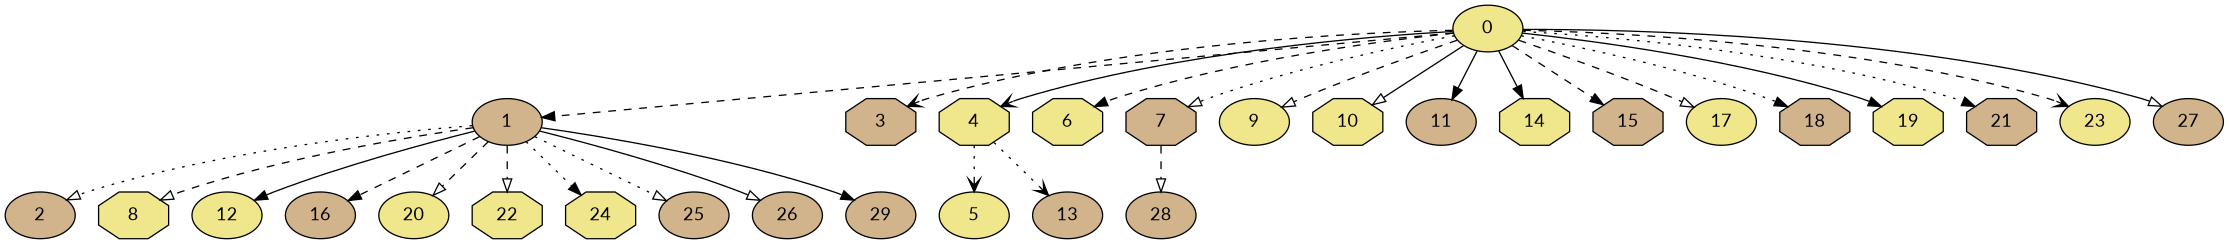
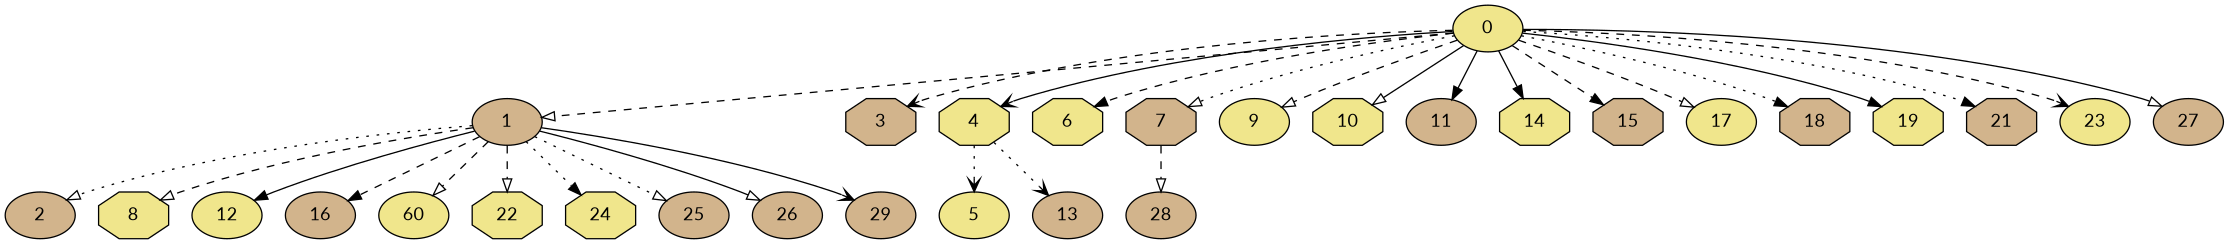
(981, 77) -> (981, 77)
(693, 155) -> (693, 155)
(414, 215) -> (414, 215)
